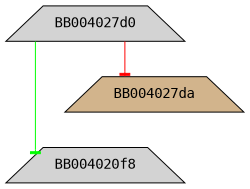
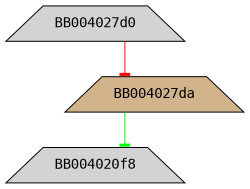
(35, 96) -> (125, 127)
